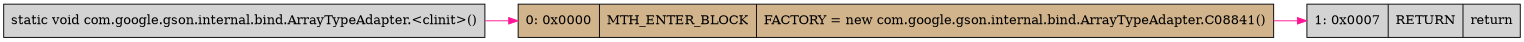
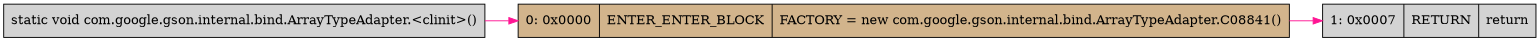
(678, 20) -> (686, 20)
